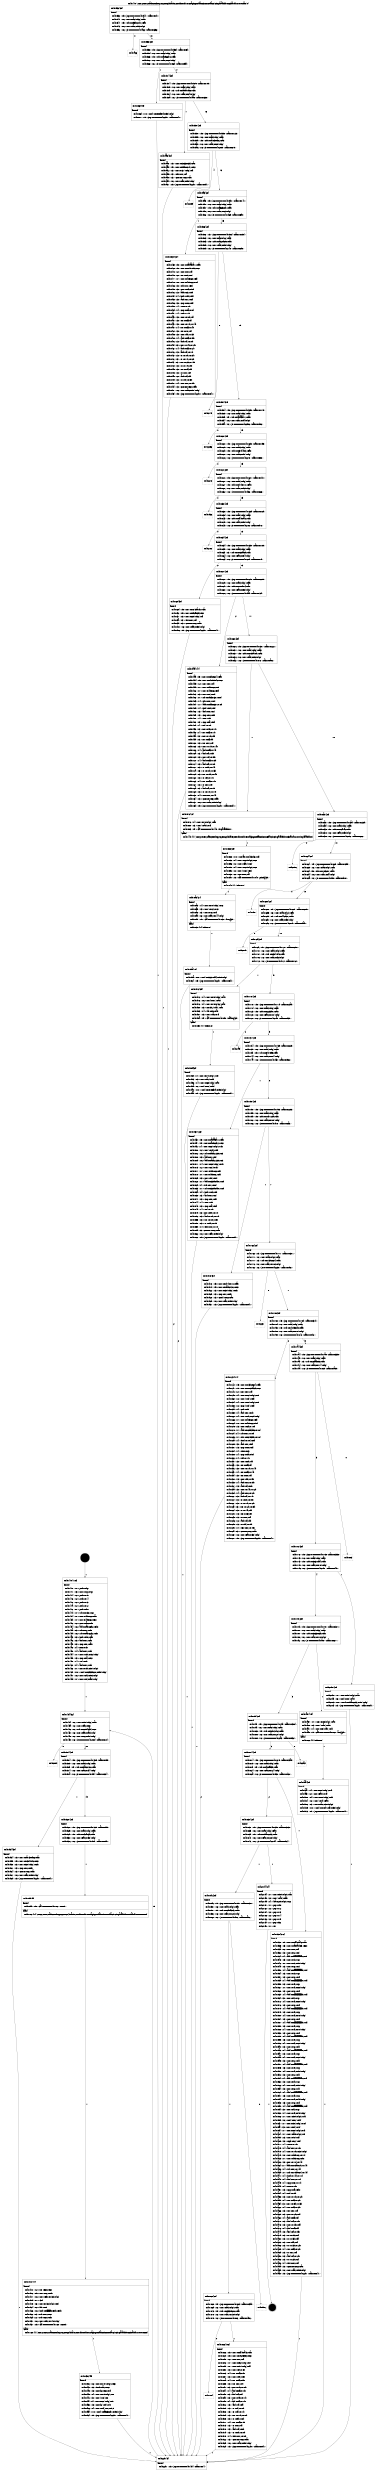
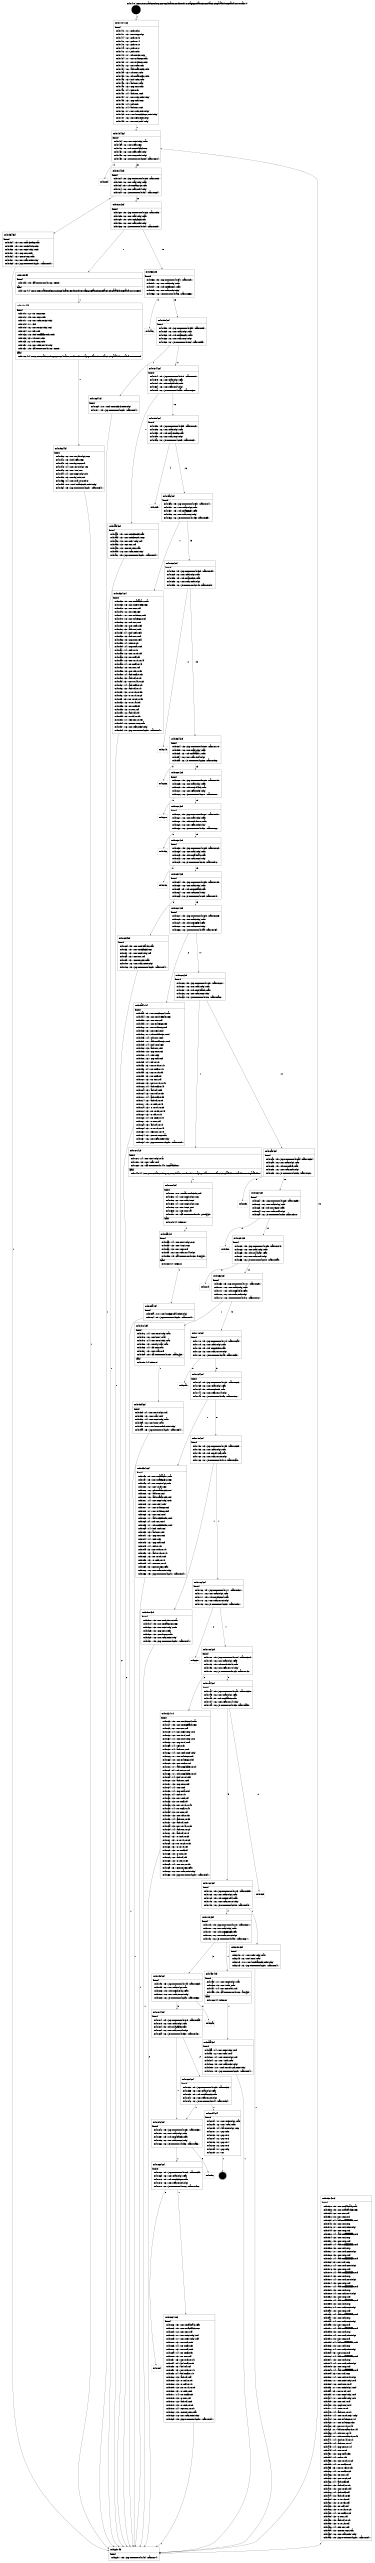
none -> (152, 249)
(299, 1852) -> (177, 2078)
